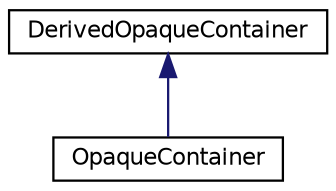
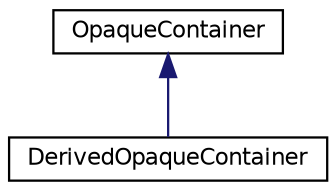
(168, 107) -> (168, 107)
